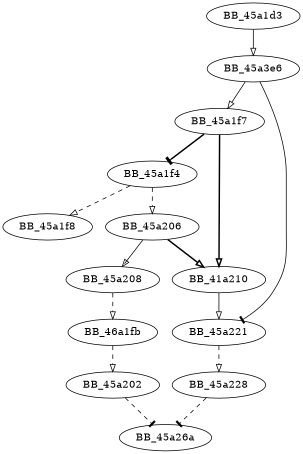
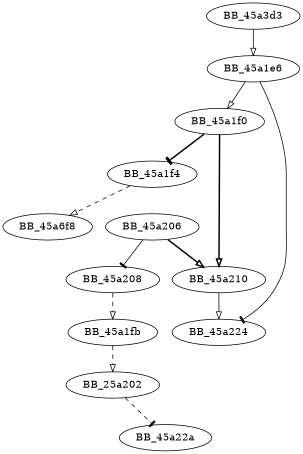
(253, 16) -> (253, 16)
(253, 69) -> (253, 69)
(220, 122) -> (220, 122)
(152, 197) -> none
(48, 227) -> (48, 227)
(134, 252) -> (134, 252)
(219, 280) -> (219, 280)
(113, 332) -> (113, 332)
(219, 332) -> (219, 332)
(113, 385) -> (113, 385)
(219, 385) -> none
(165, 438) -> (165, 438)
